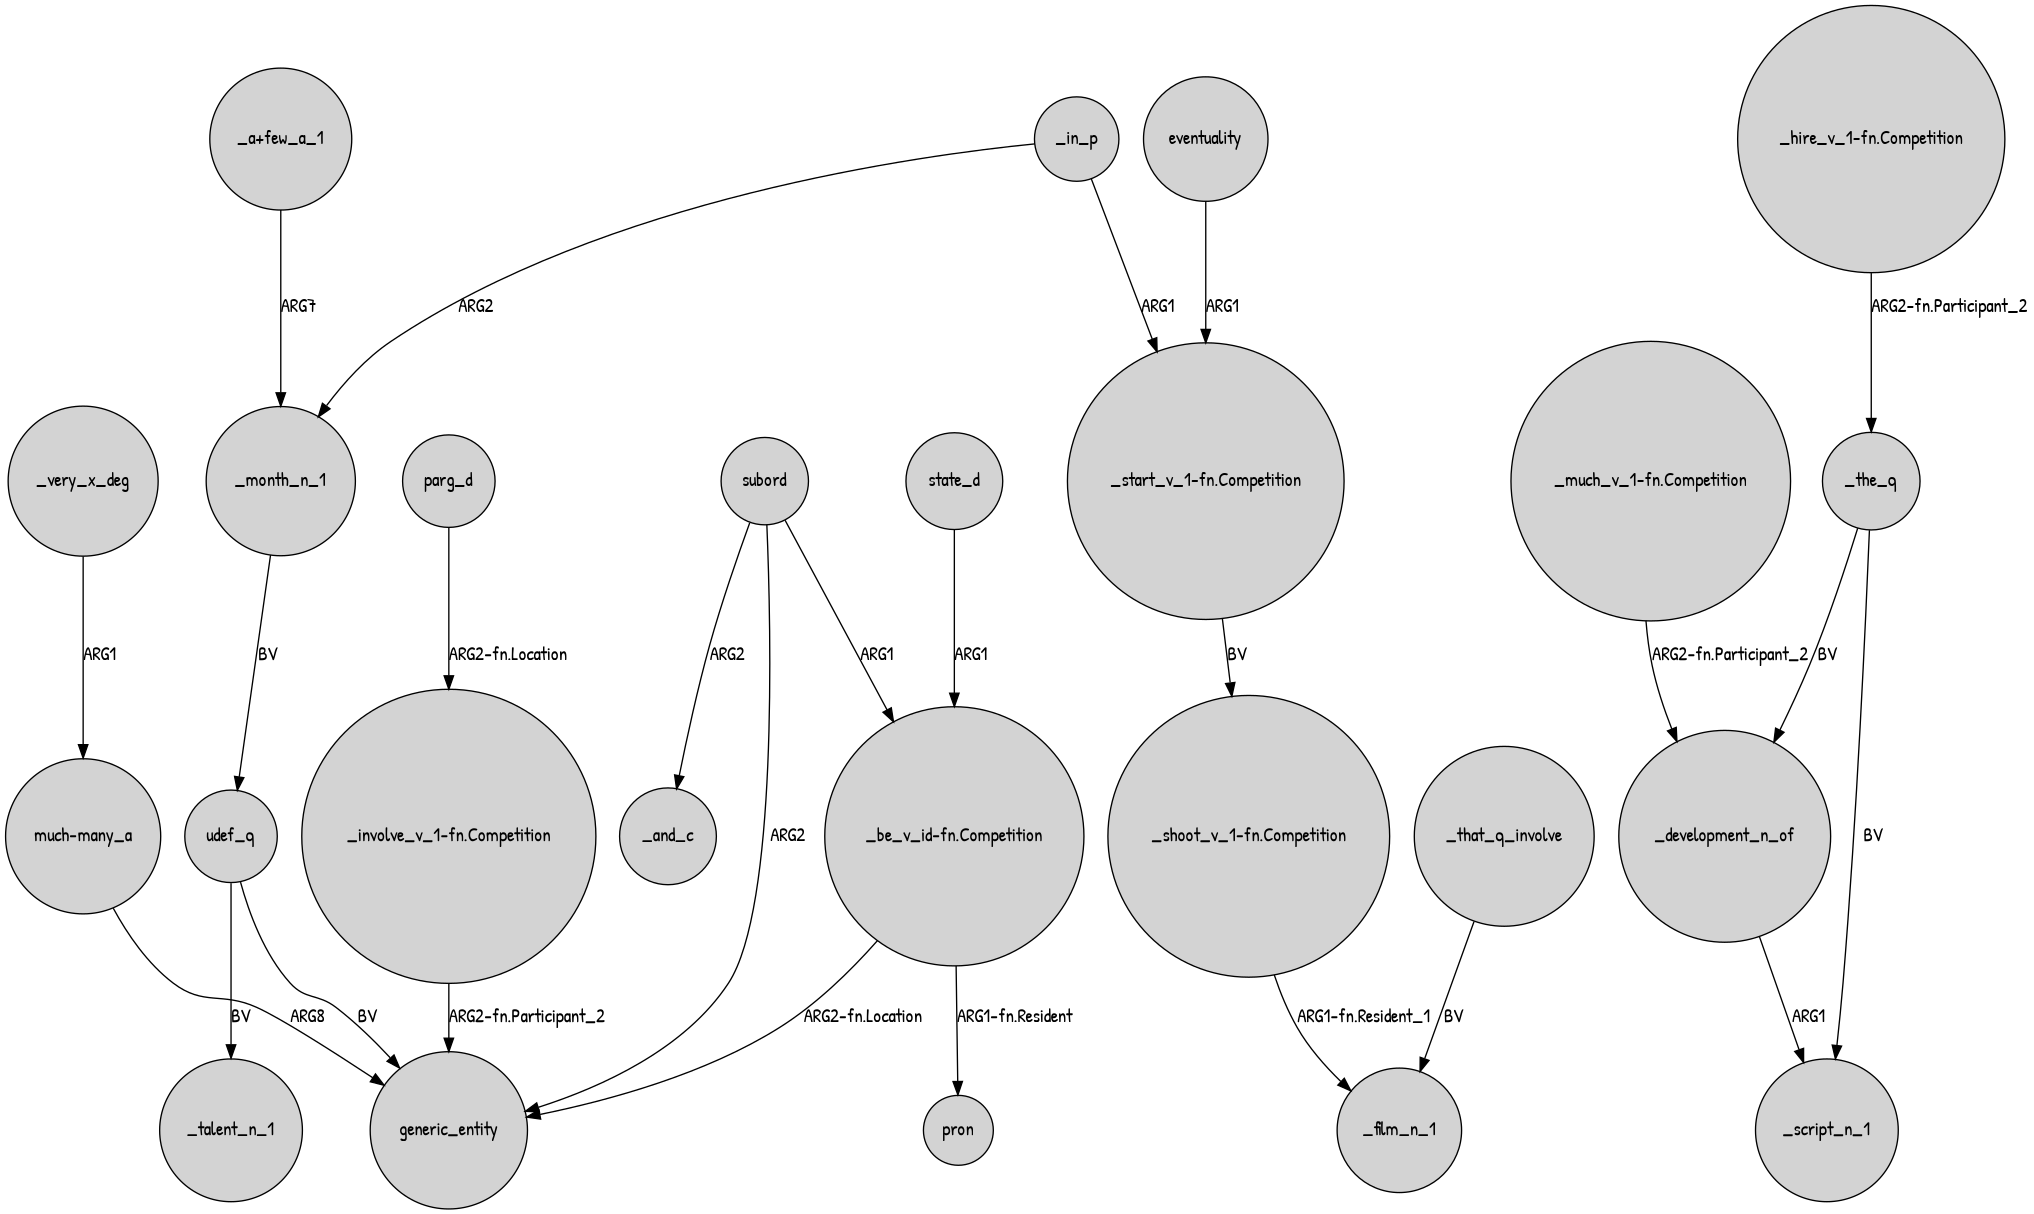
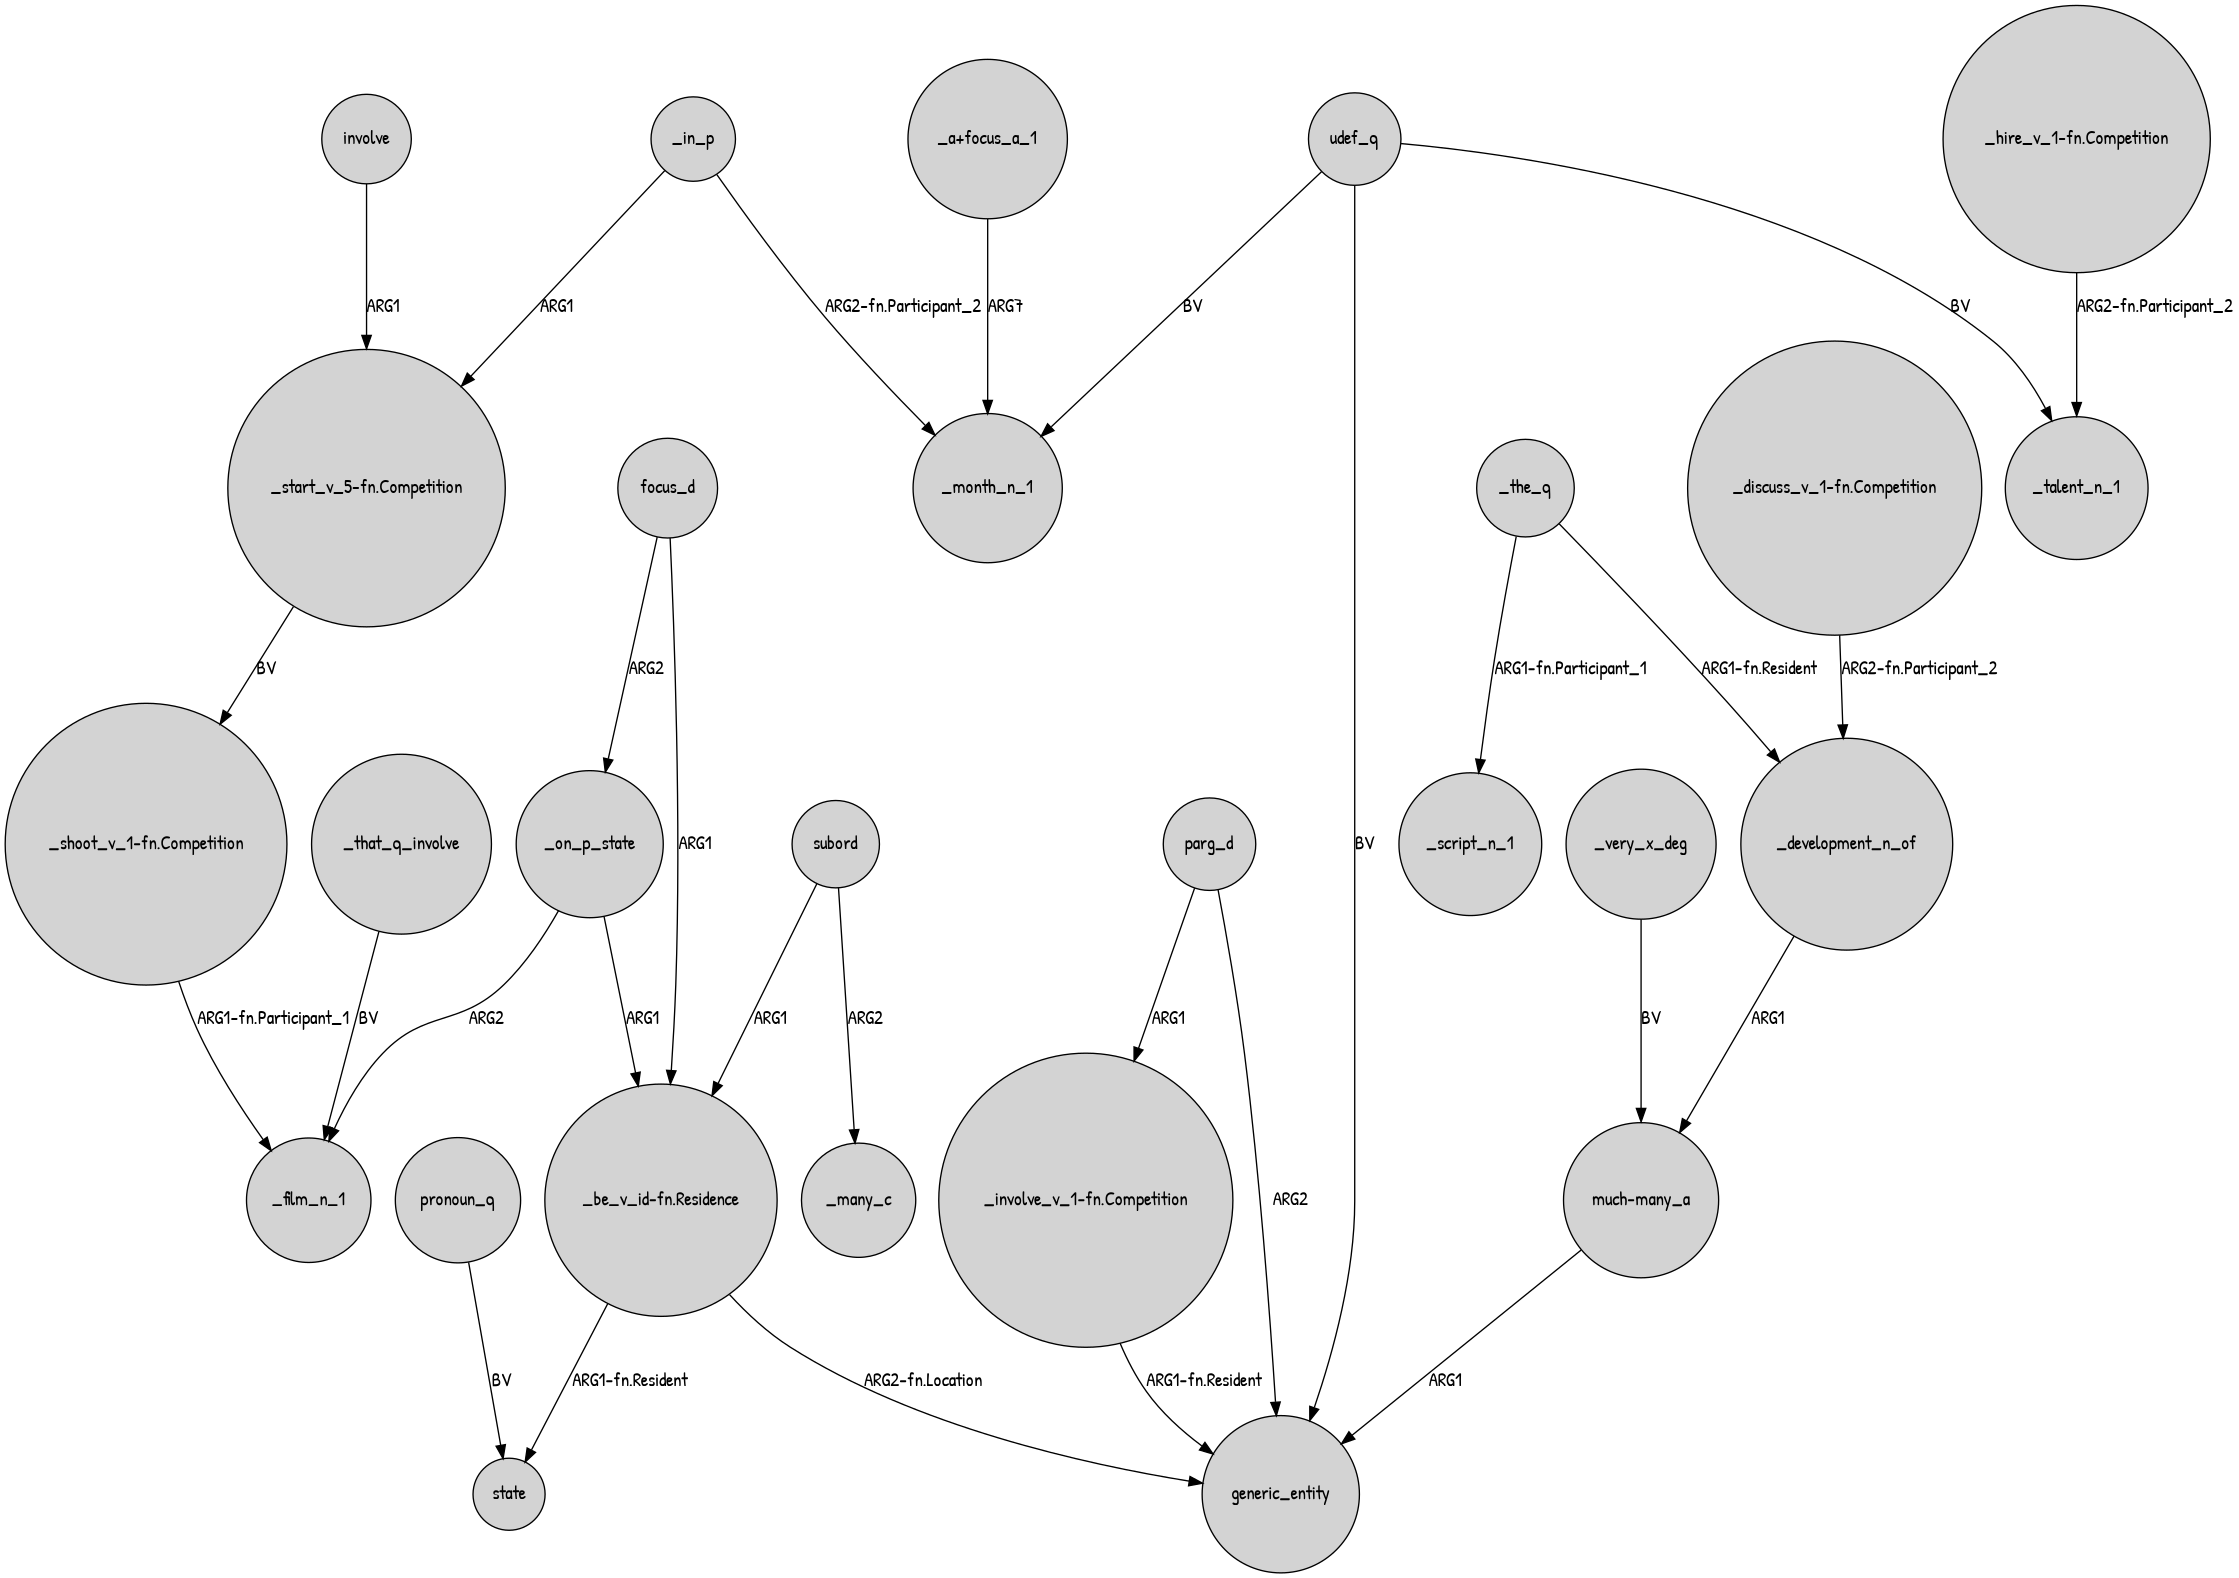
(281, 139) -> (988, 139)
(1206, 139) -> (367, 139)
(476, 307) -> (904, 307)
(1871, 346) -> (2077, 337)
(954, 481) -> (668, 488)
(1206, 481) -> (367, 488)
(1651, 481) -> (1835, 488)
(100, 655) -> (1651, 1019)
(508, 655) -> (1169, 1019)
(1828, 655) -> (1759, 669)
(255, 666) -> (1186, 299)
(668, 836) -> (859, 1200)
(954, 836) -> (661, 1200)
(1873, 836) -> (1571, 669)
none -> (590, 844)
(759, 872) -> (1255, 1145)
(1779, 993) -> (1740, 1028)
(308, 1017) -> (1445, 1381)
(527, 1017) -> (1204, 1381)
(1364, 1017) -> (274, 1019)
(958, 1130) -> (509, 1494)
none -> (458, 1200)
